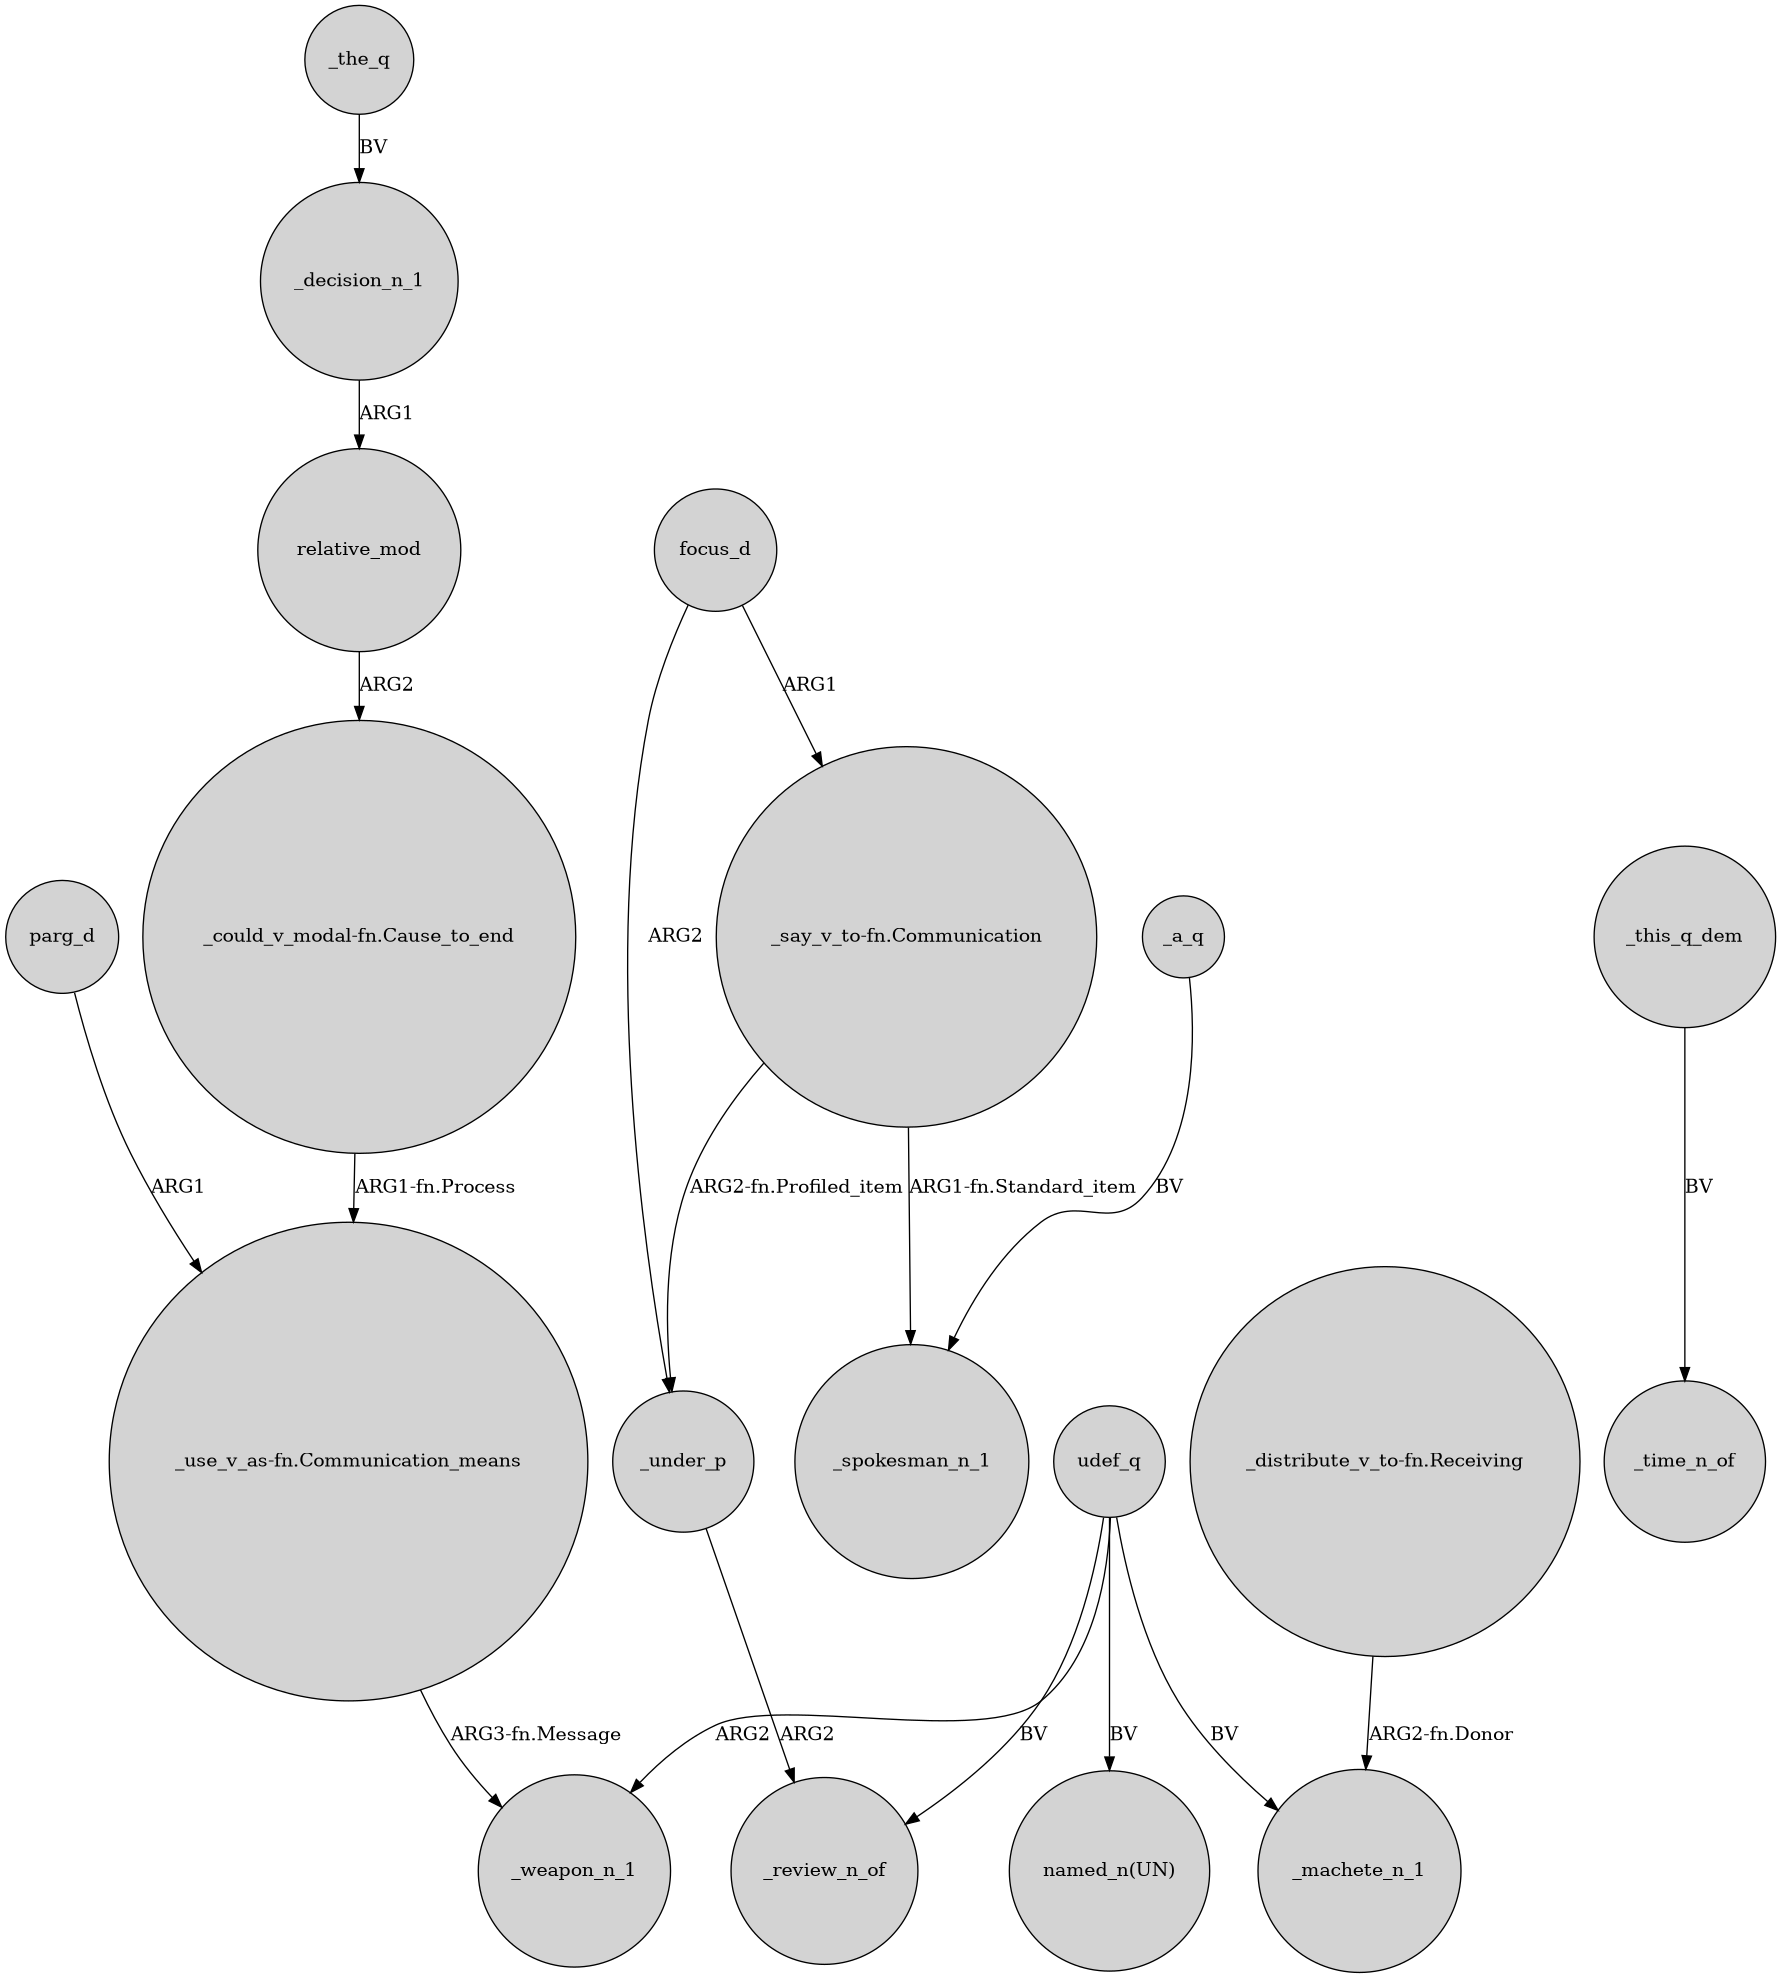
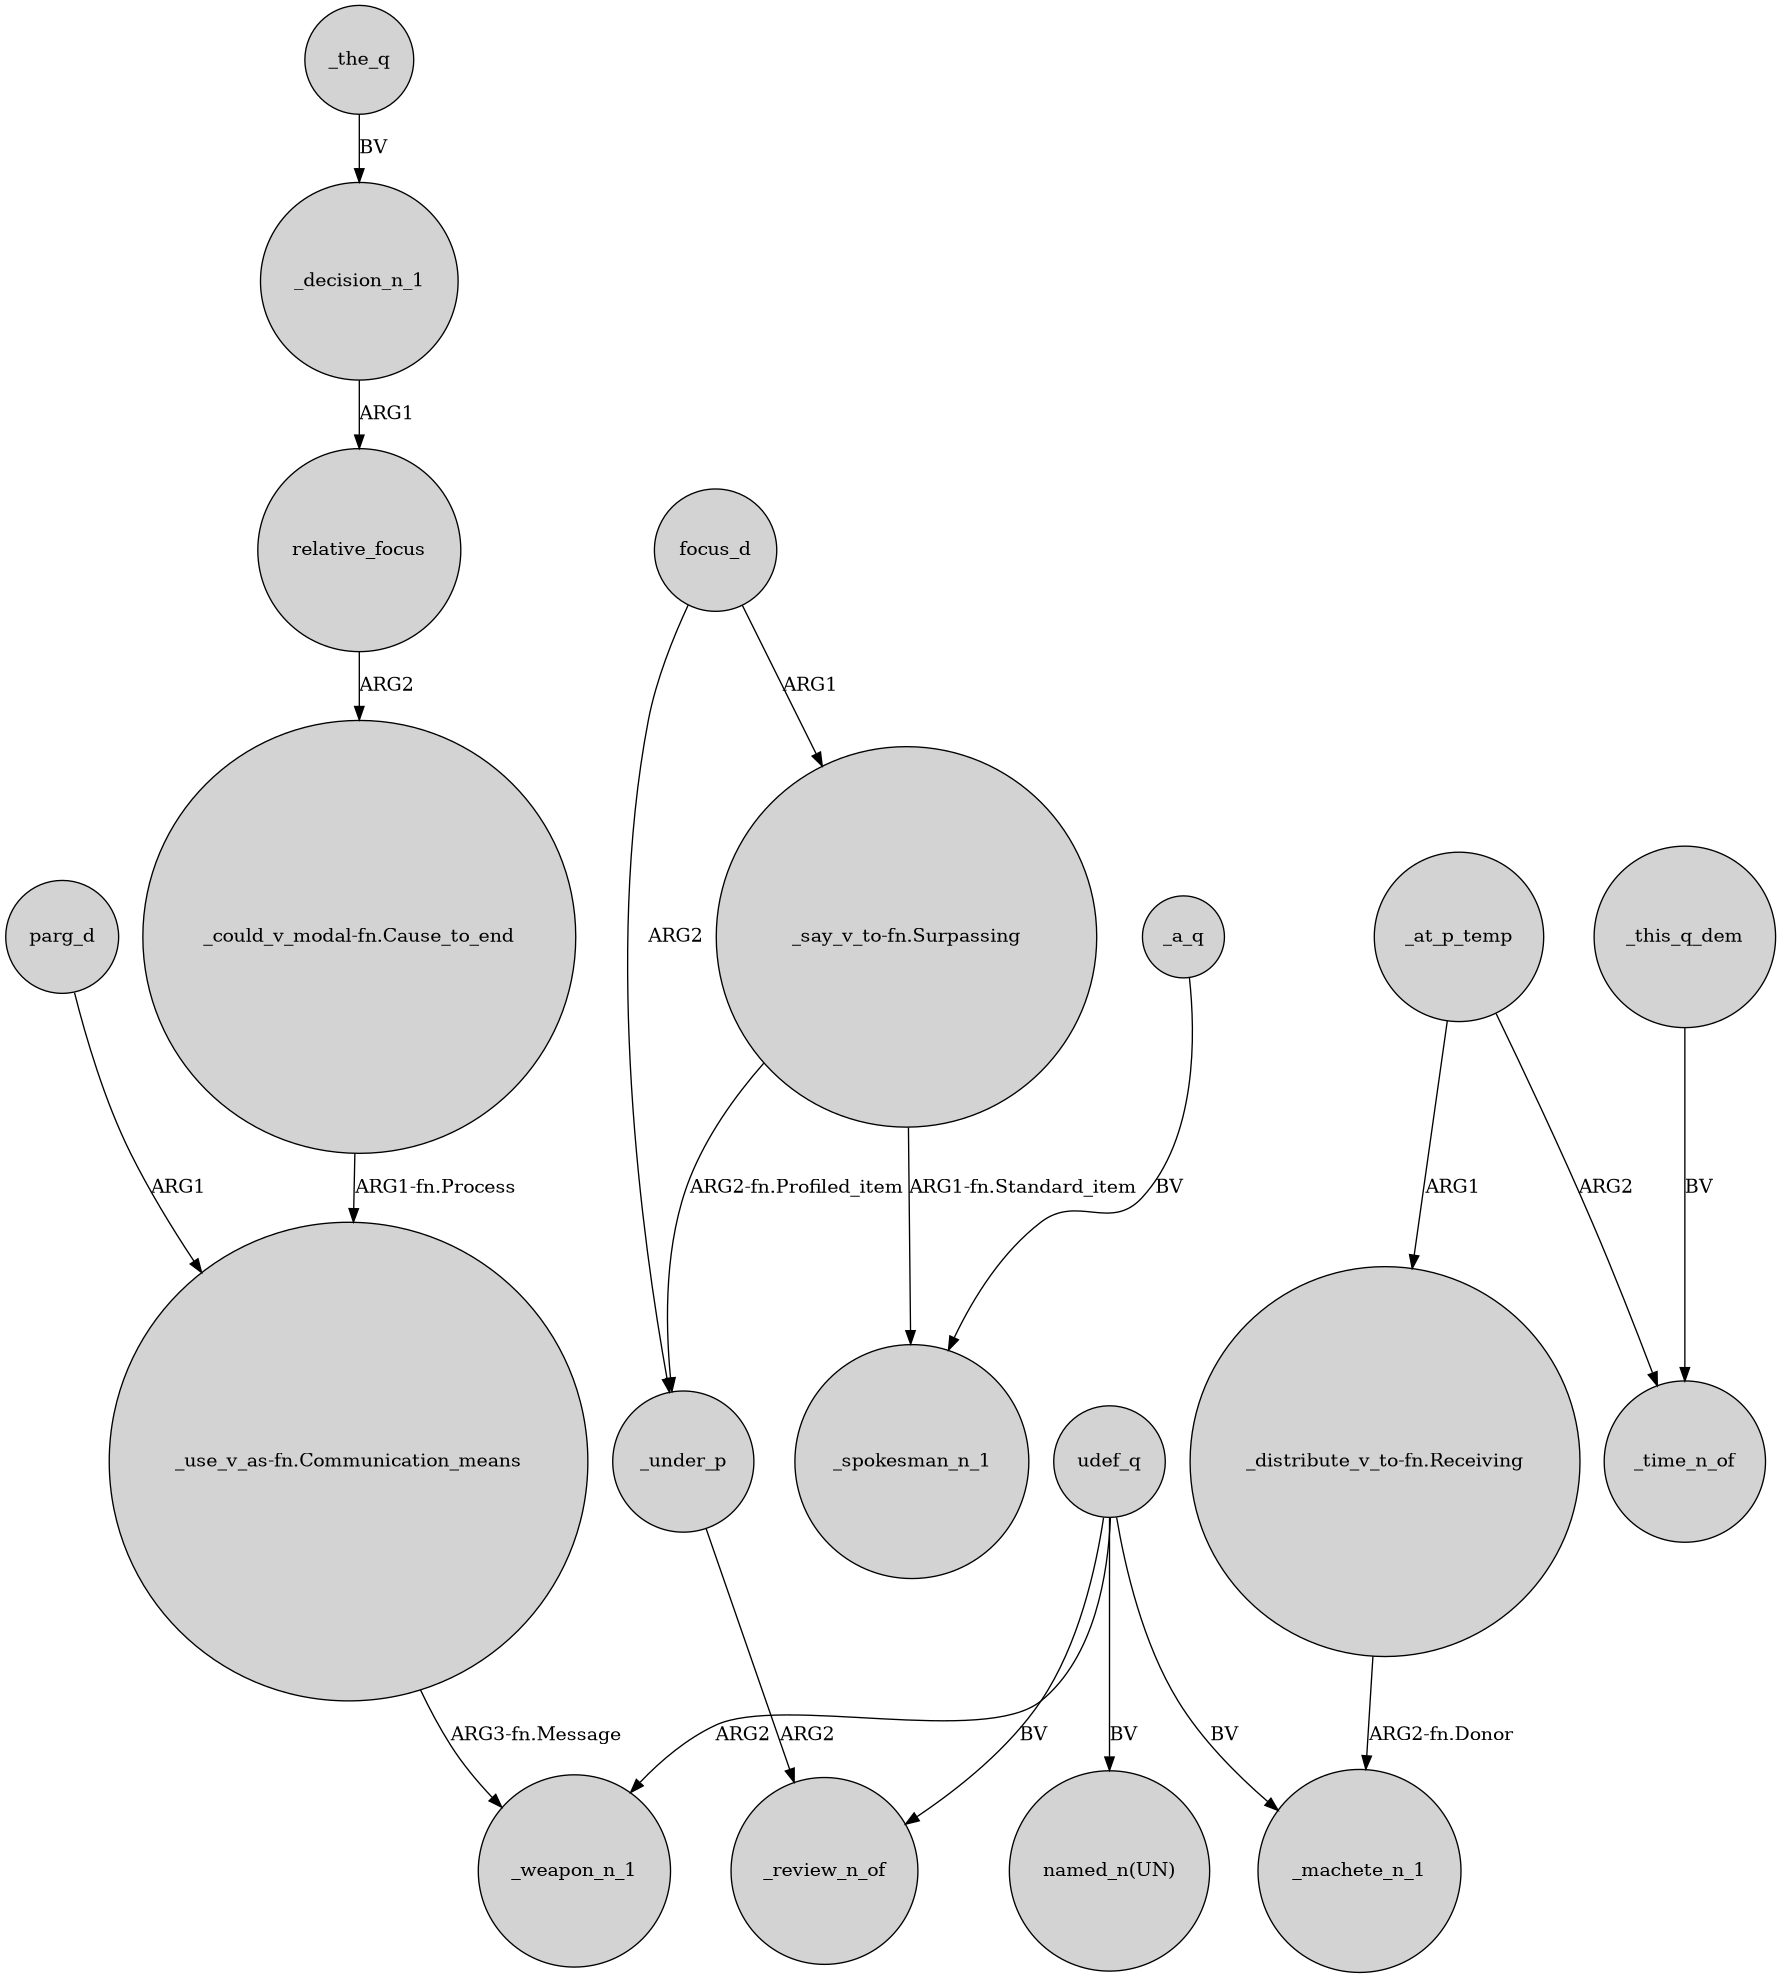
(359, 550) -> (359, 550)
(906, 937) -> (906, 937)
none -> (1459, 937)
